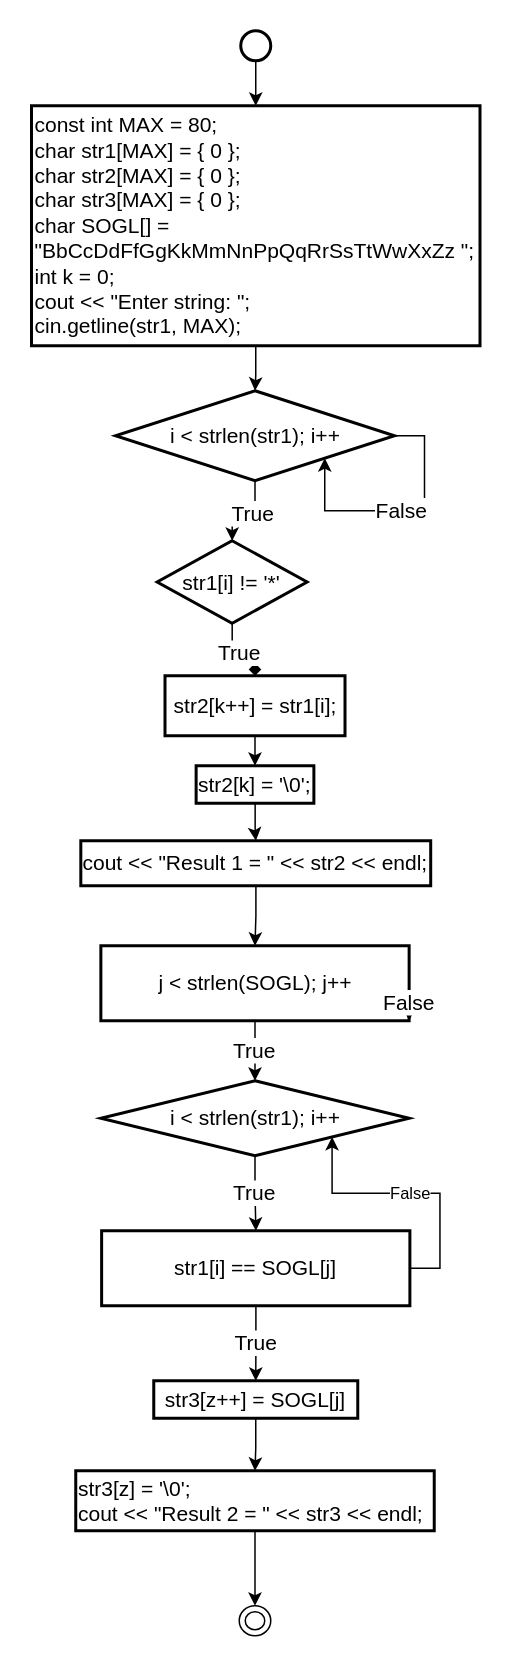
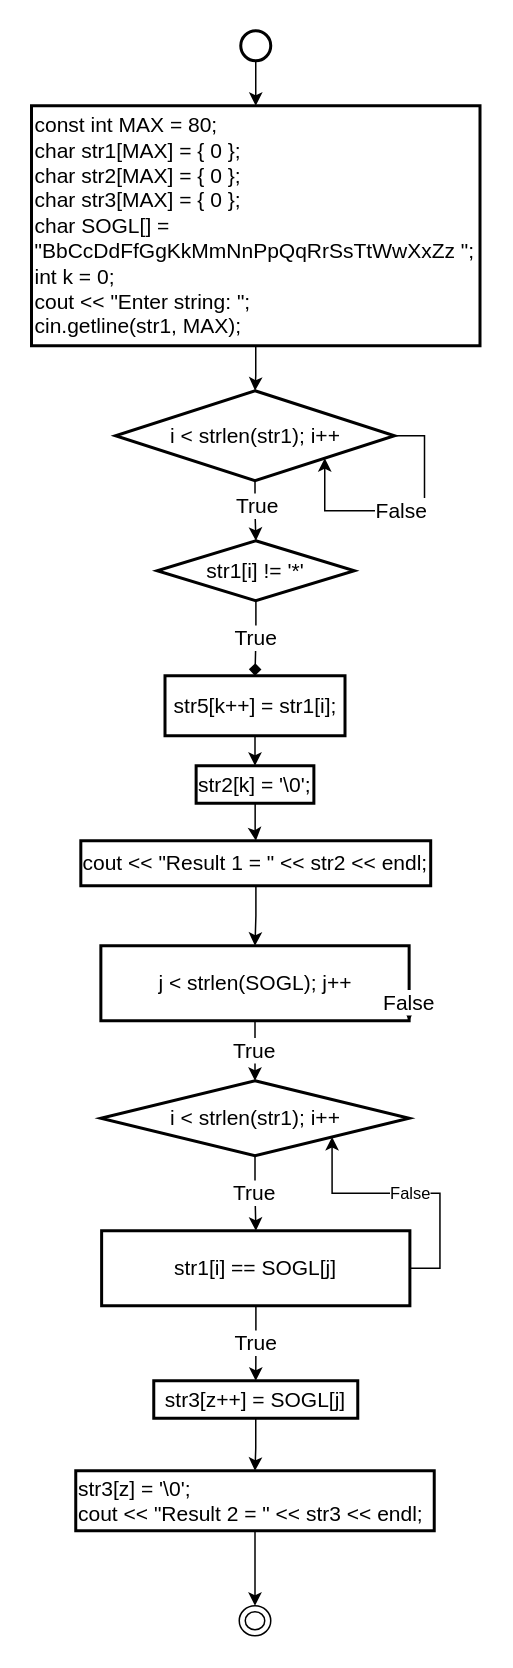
(232, 582) -> (256, 571)
(256, 706) -> (256, 706)
